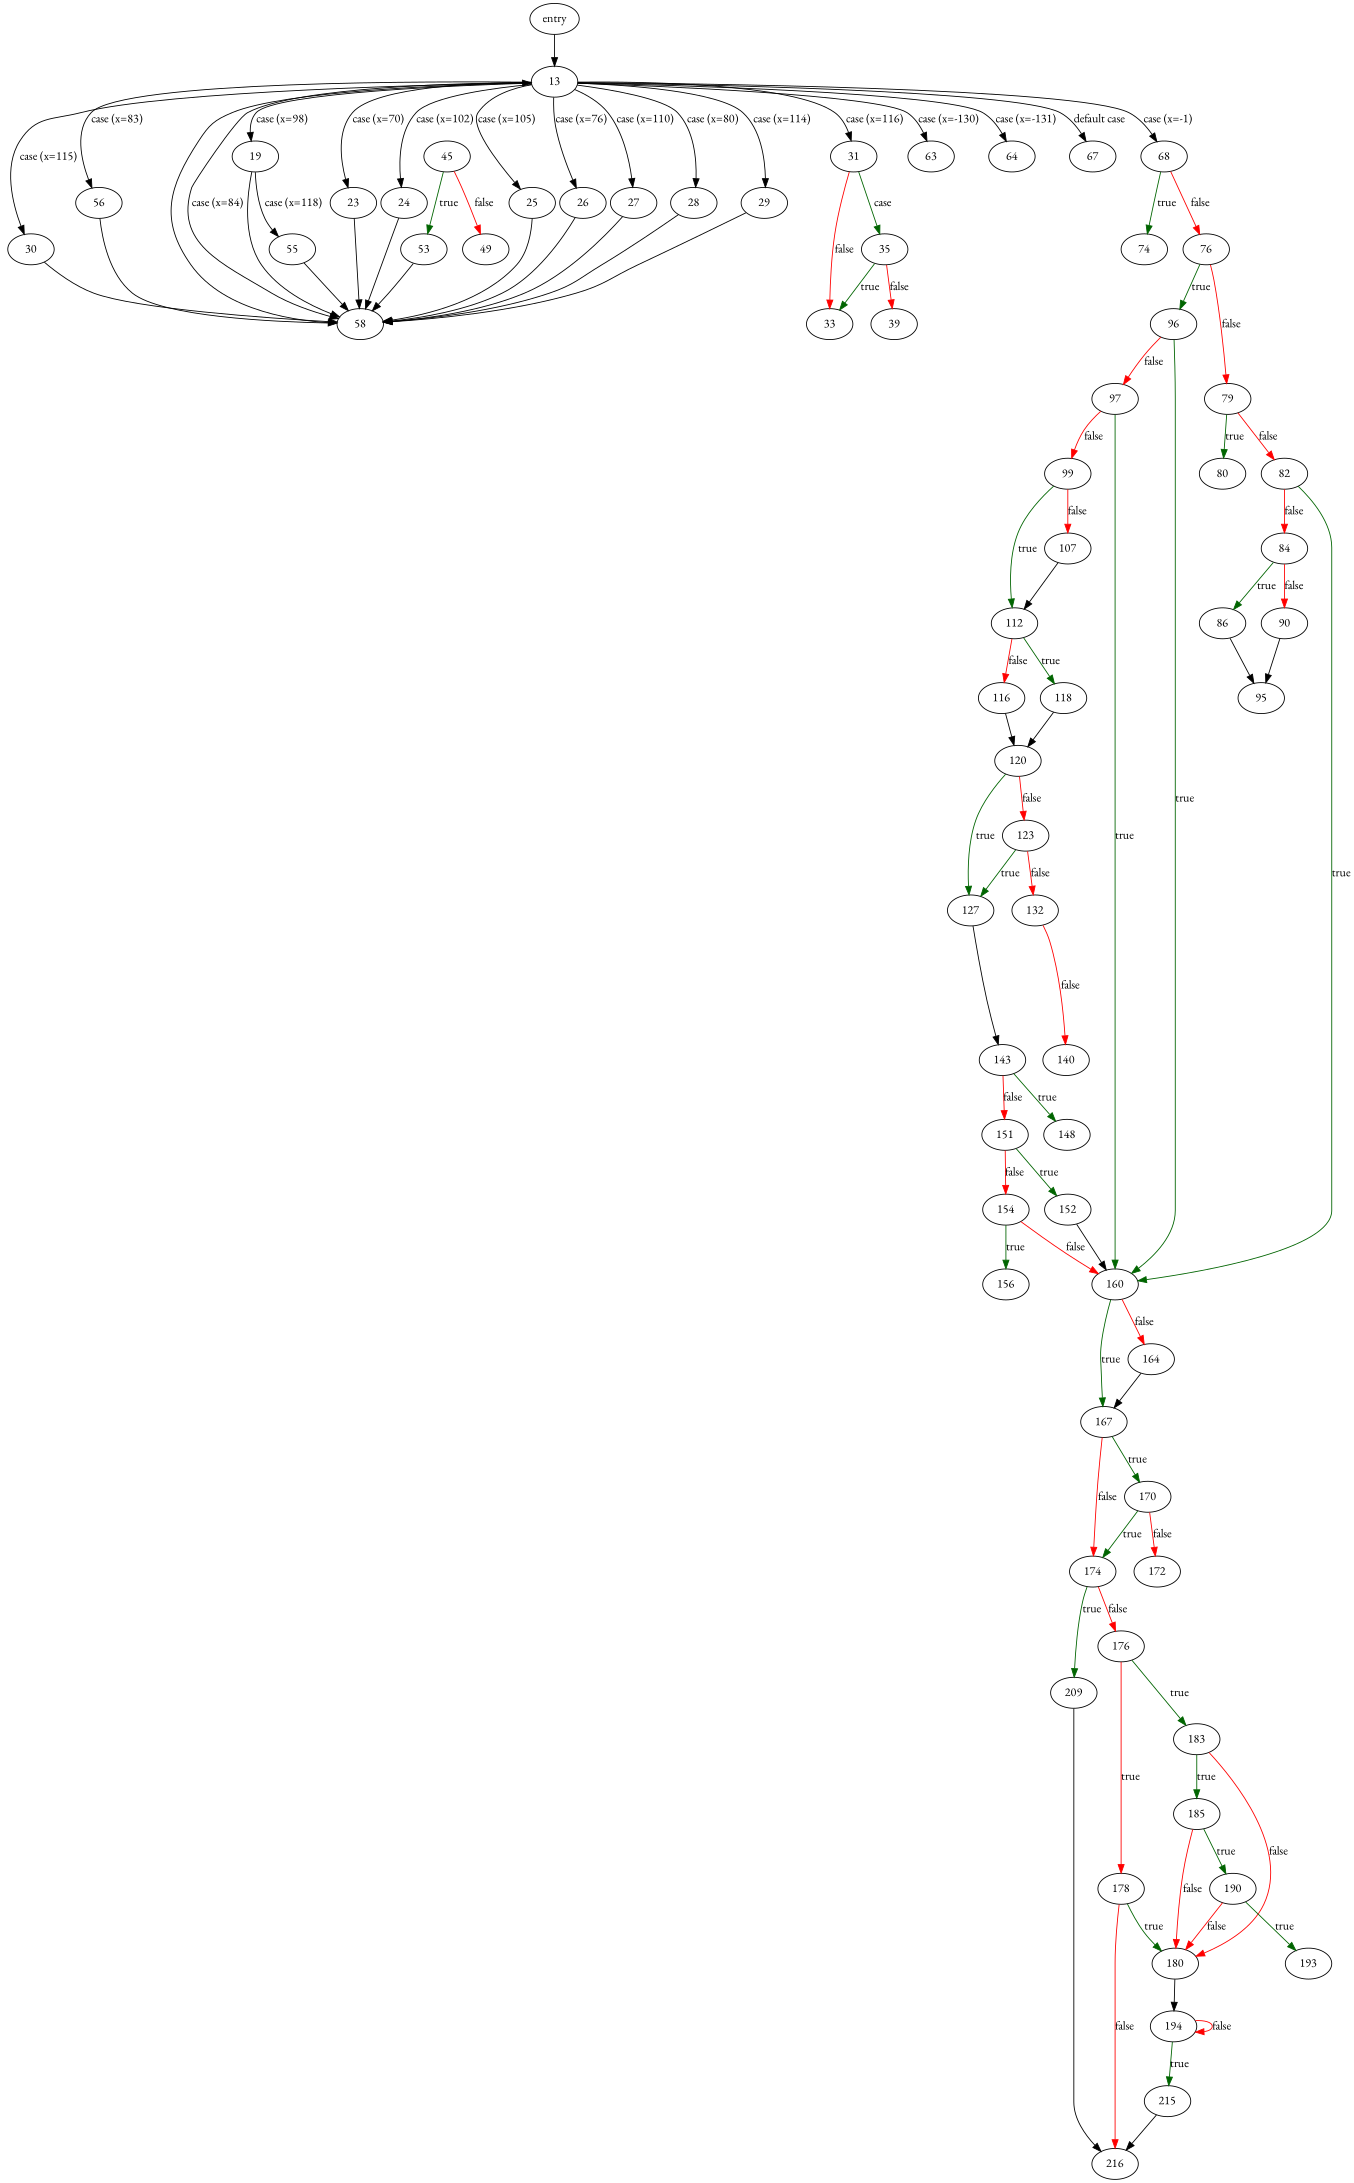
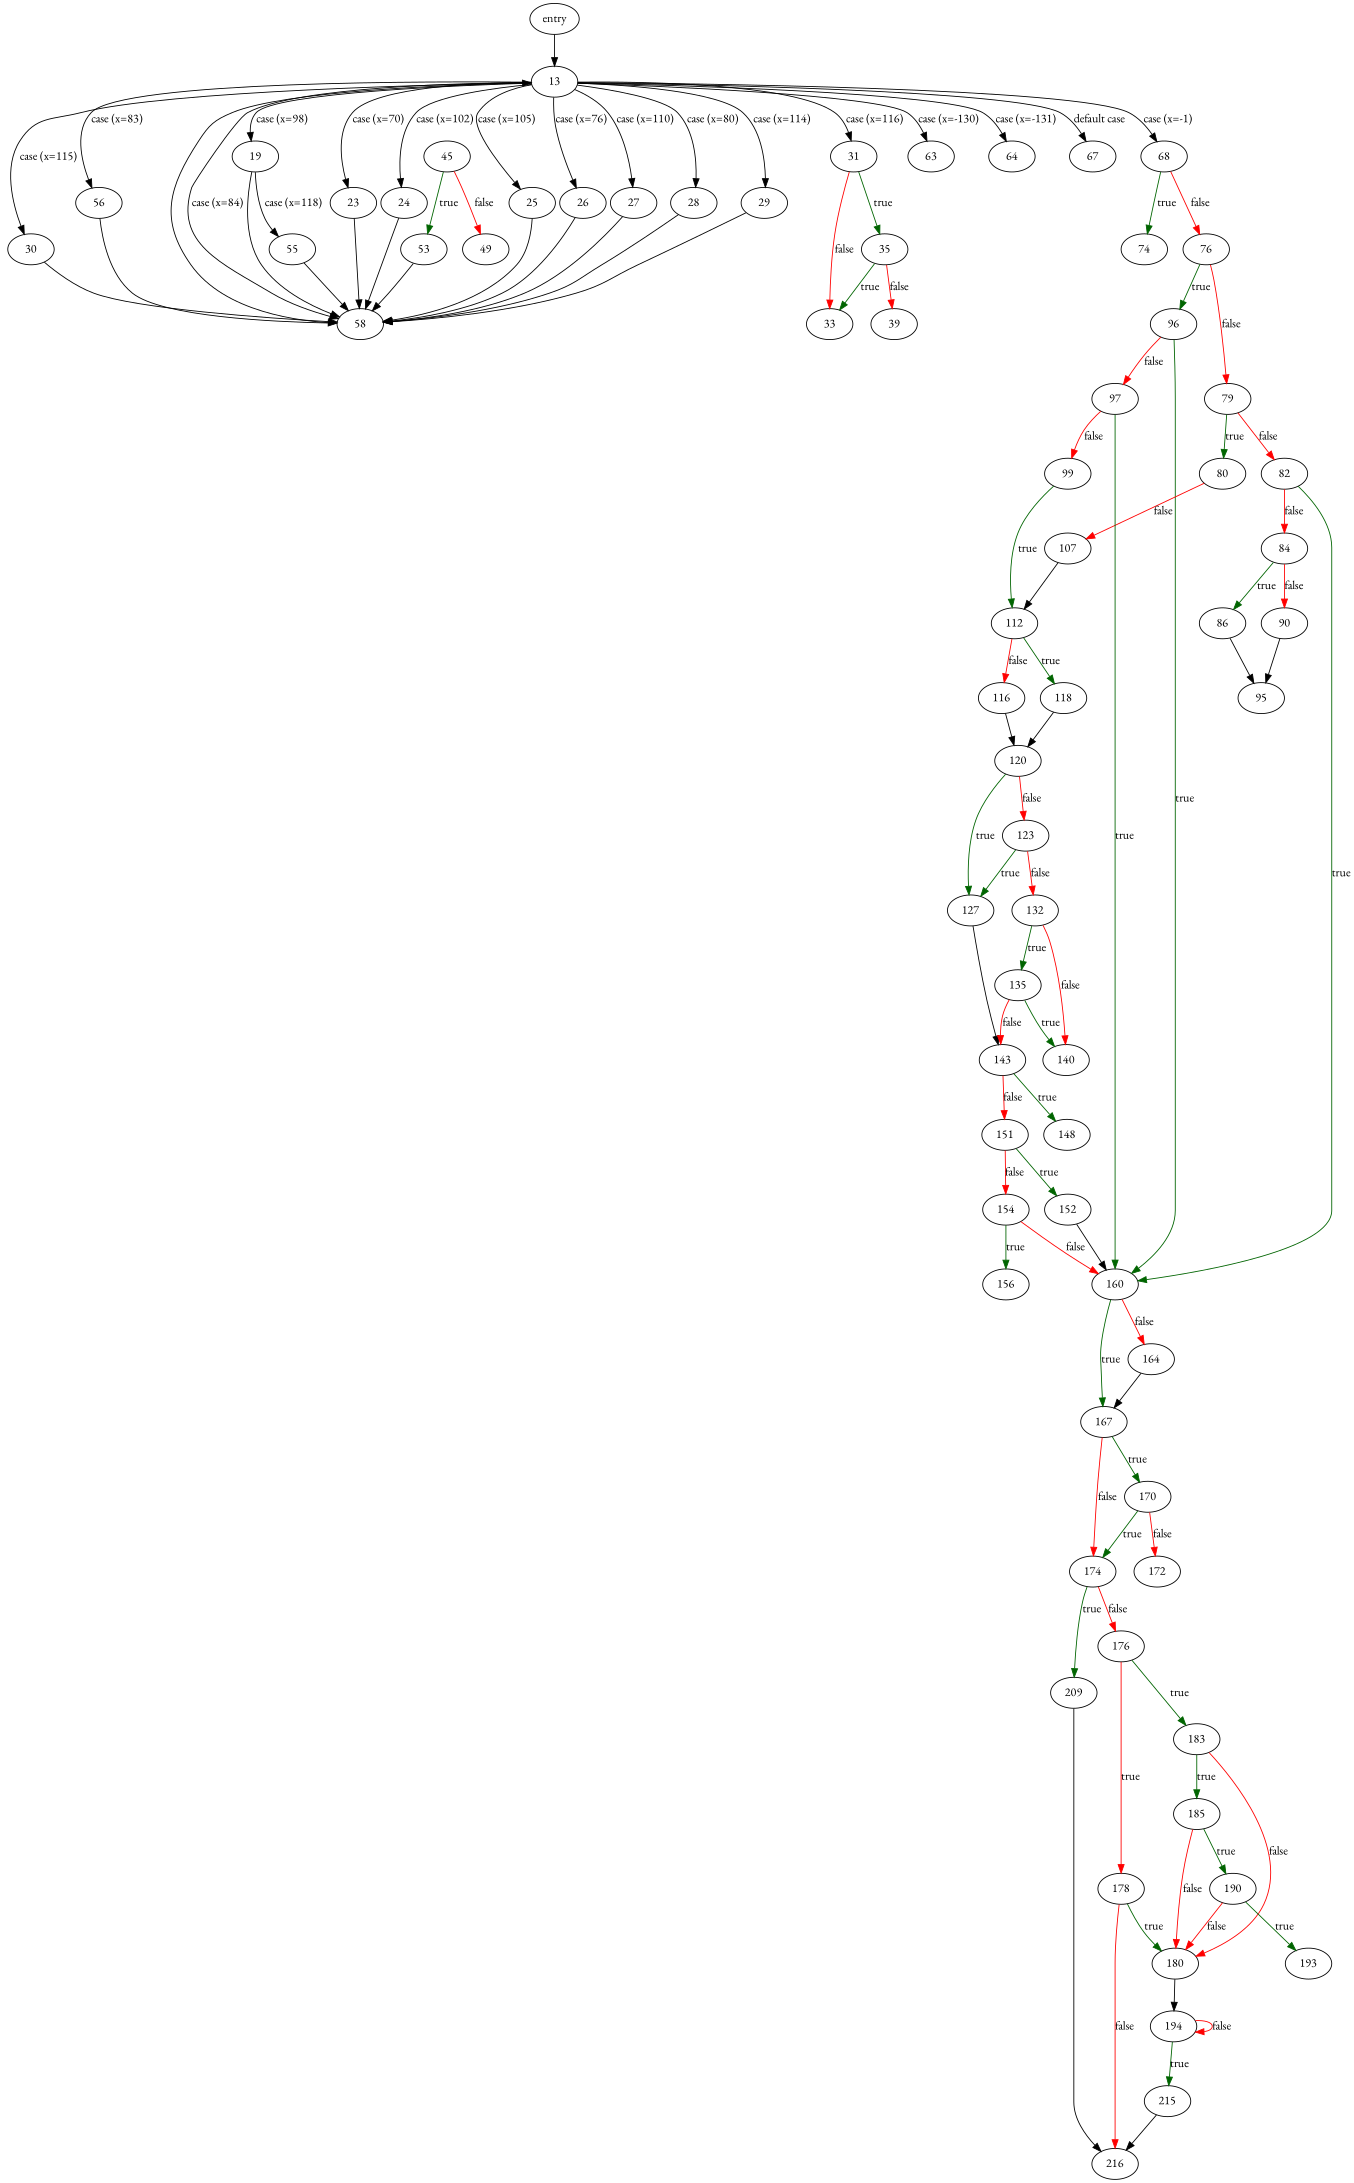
(883, 203) -> (883, 203)
(1068, 507) -> (1149, 509)
none -> (1018, 985)
